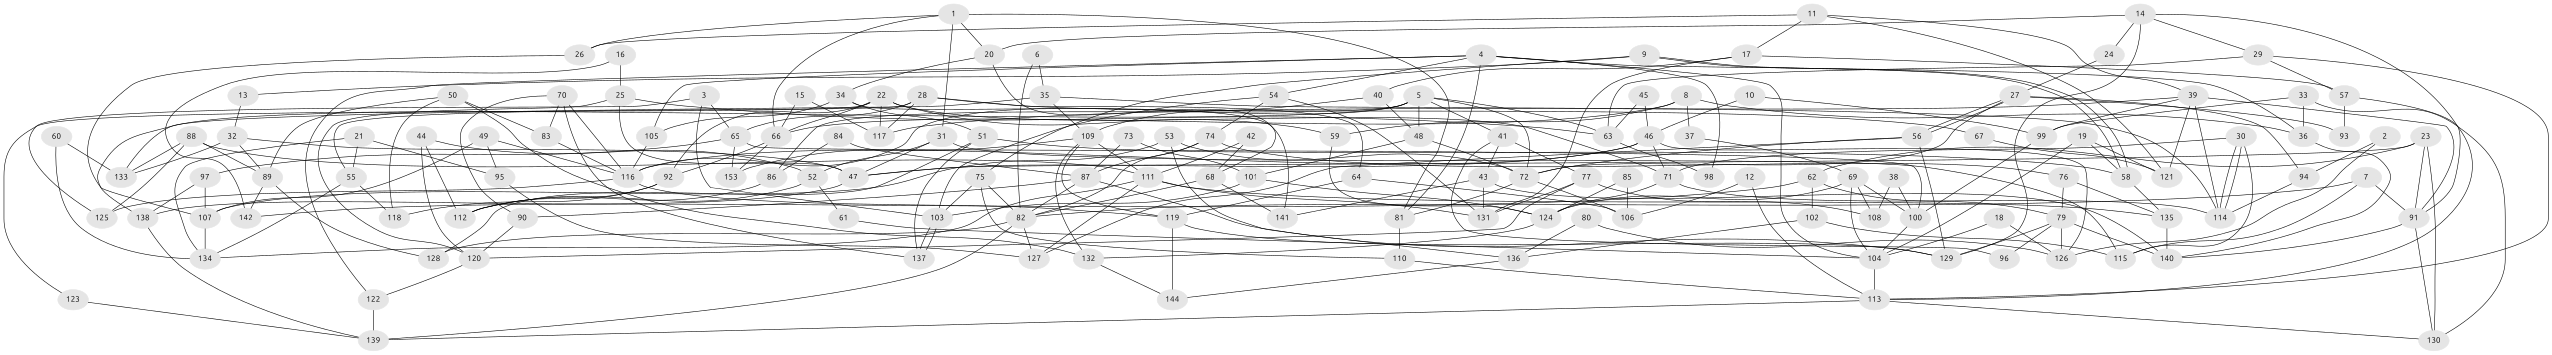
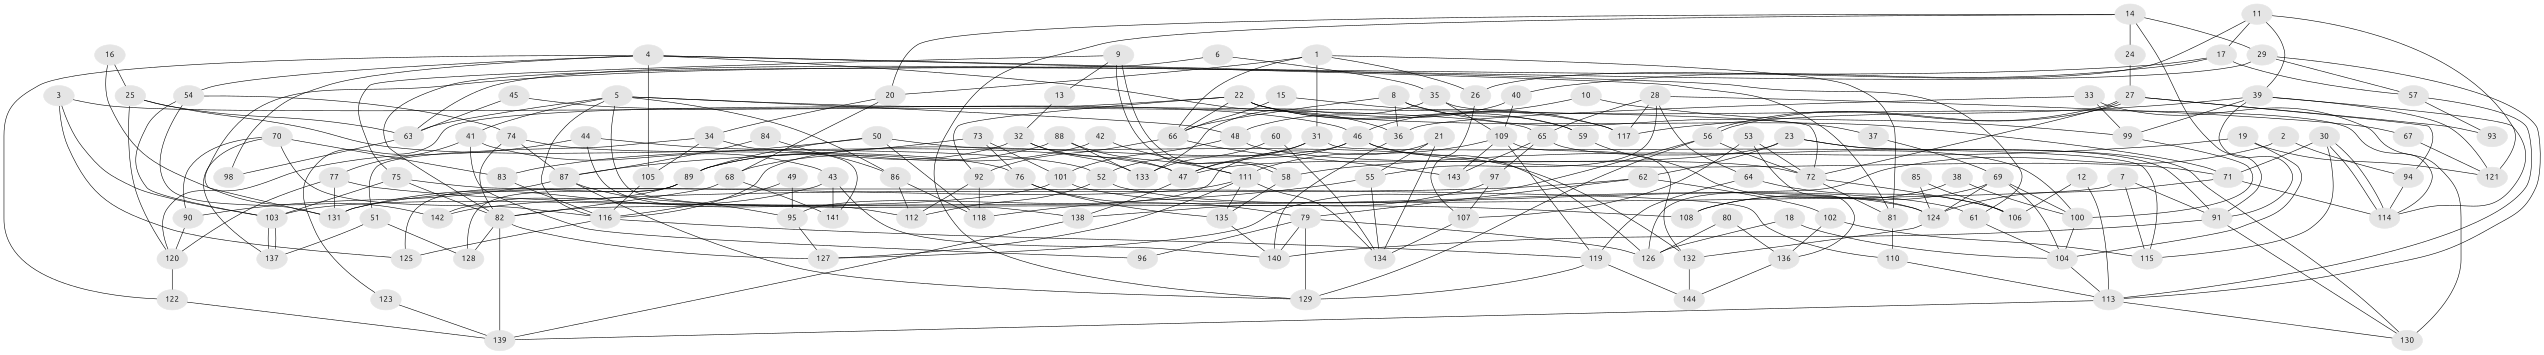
(1745, 80) -> (1674, 82)
(1555, 152) -> none
none -> (999, 157)
(731, 177) -> (1454, 177)
(150, 180) -> (524, 189)
(375, 187) -> none
none -> (937, 198)
(1049, 200) -> (677, 201)
